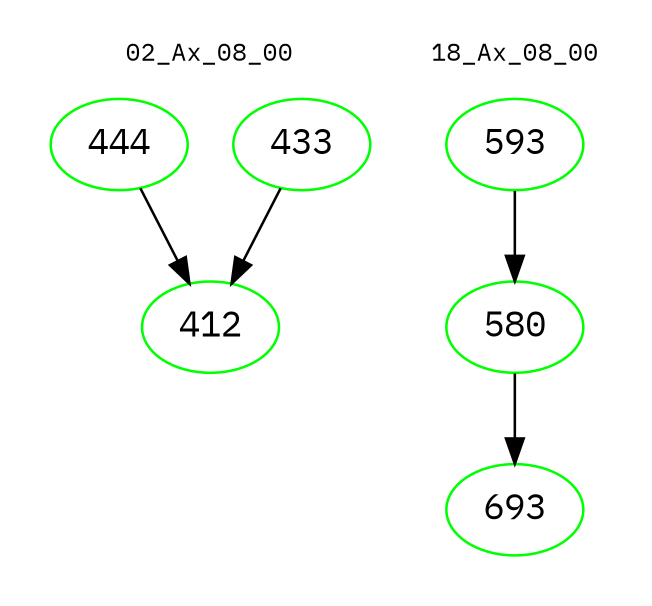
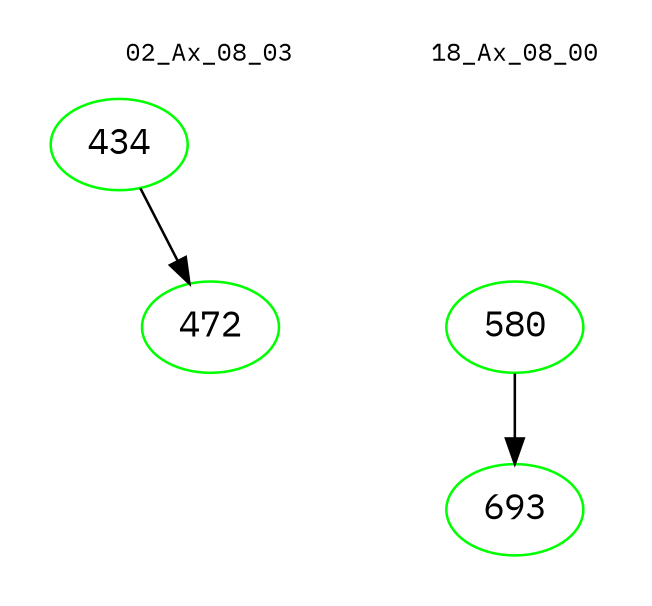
(210, 55) -> (210, 55)
(119, 145) -> (119, 145)
(302, 145) -> none
(515, 145) -> none
(210, 327) -> (210, 327)
